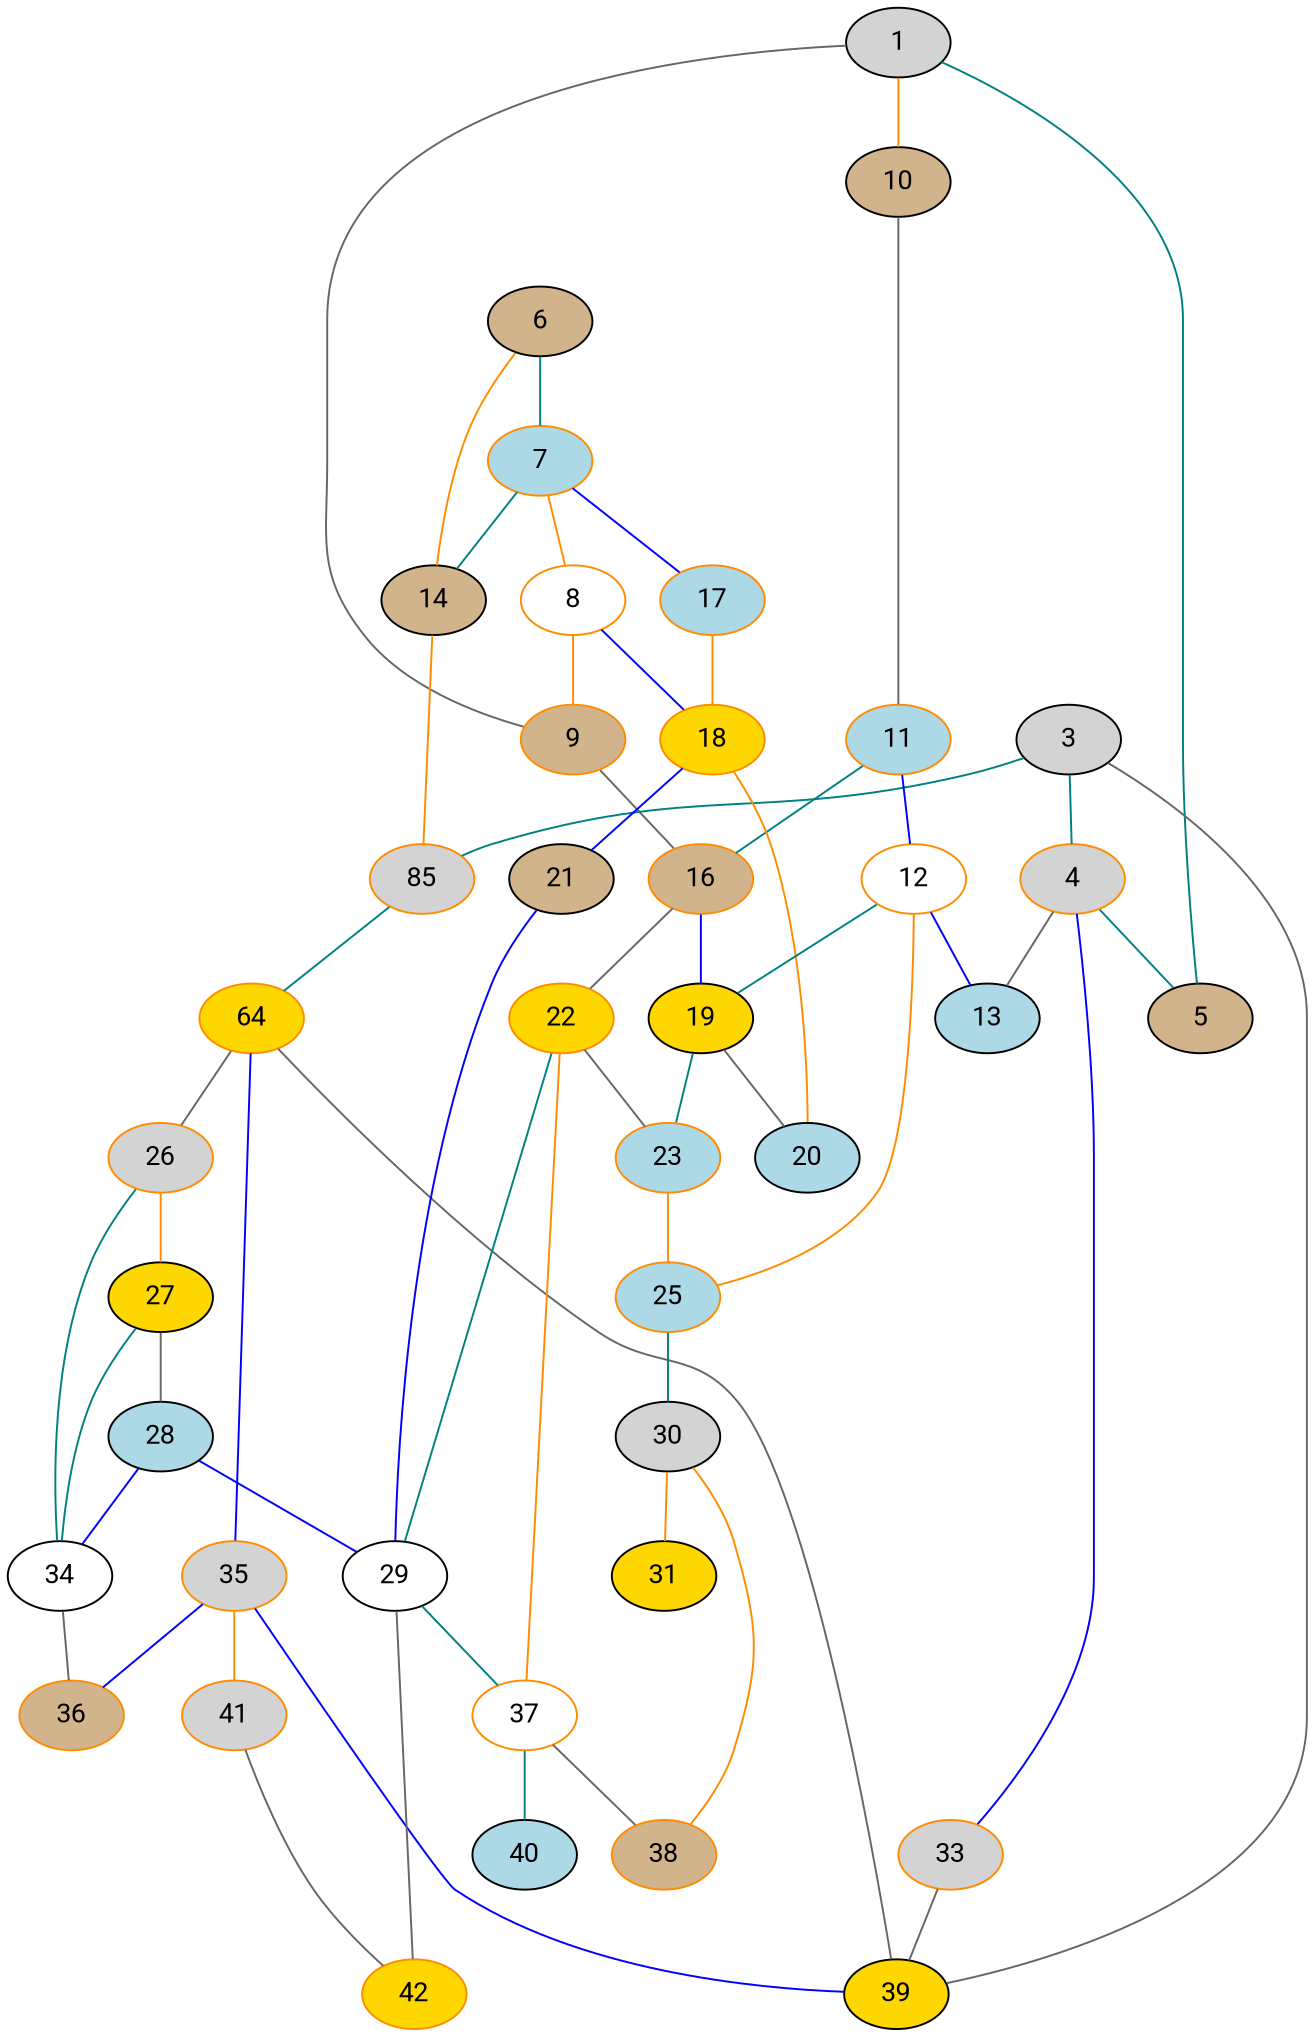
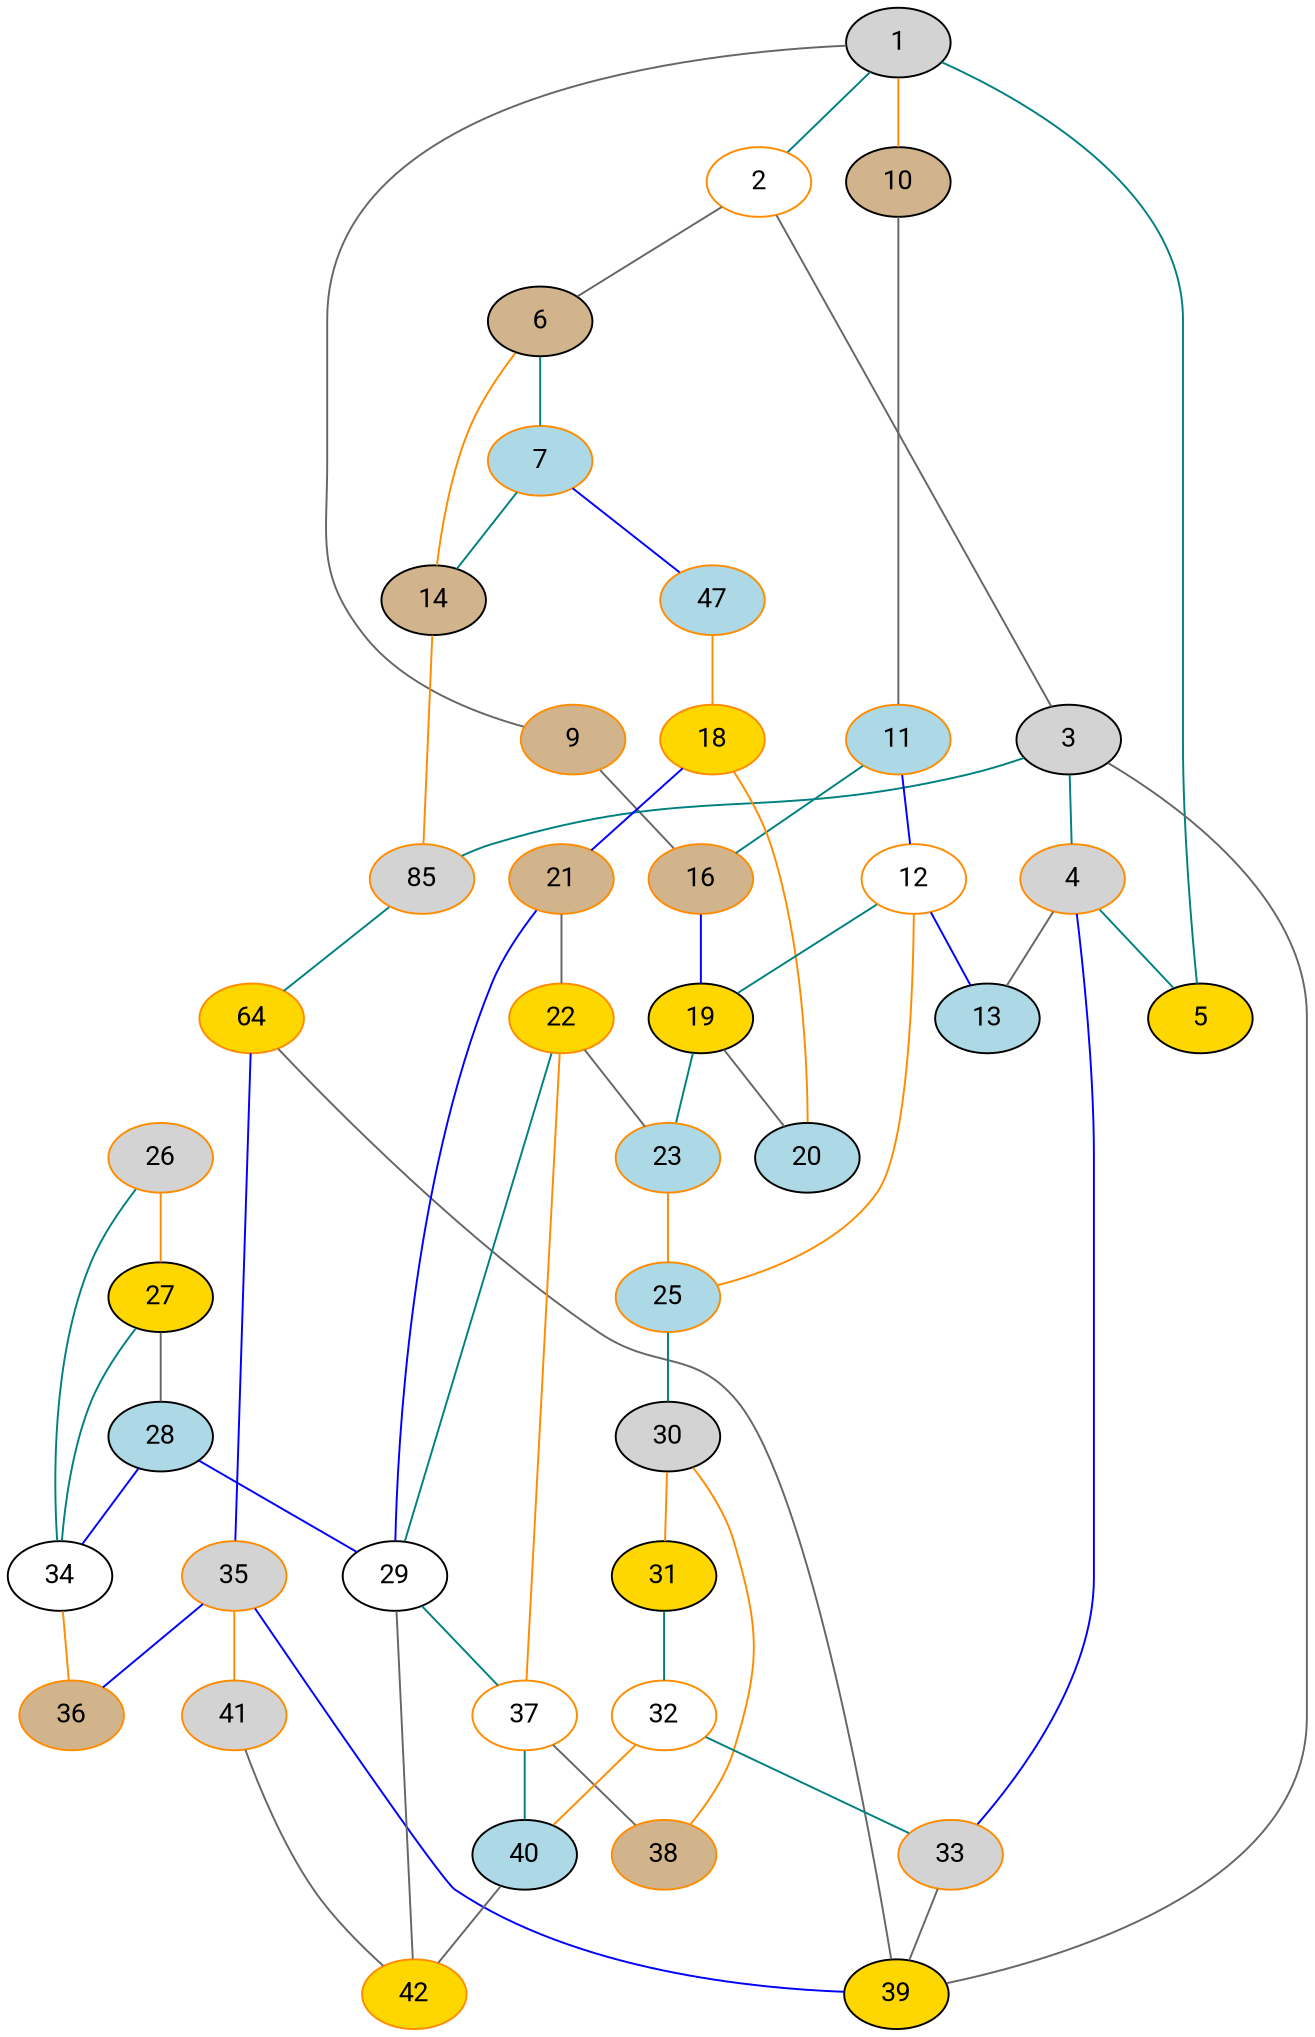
none -> (759, 182)
(573, 600) -> none
(712, 600) -> (712, 600)
(561, 879) -> (561, 879)
(631, 948) -> (561, 949)
(1200, 1018) -> (1200, 1018)
(206, 1088) -> none
(66, 1646) -> (66, 1646)
none -> (664, 1715)
none -> (469, 1925)
